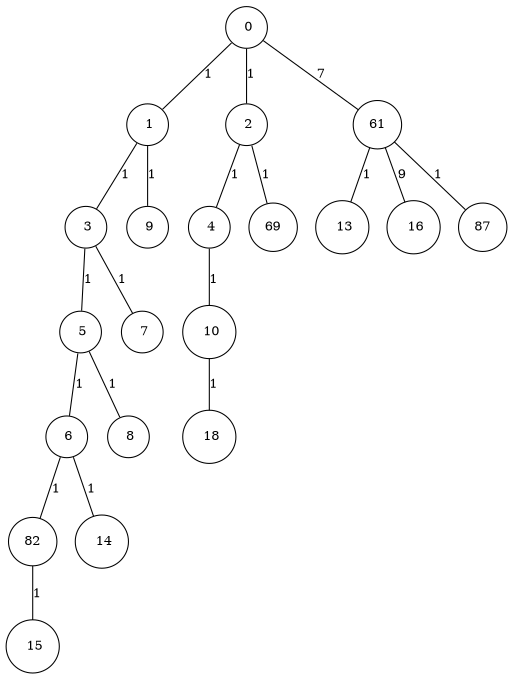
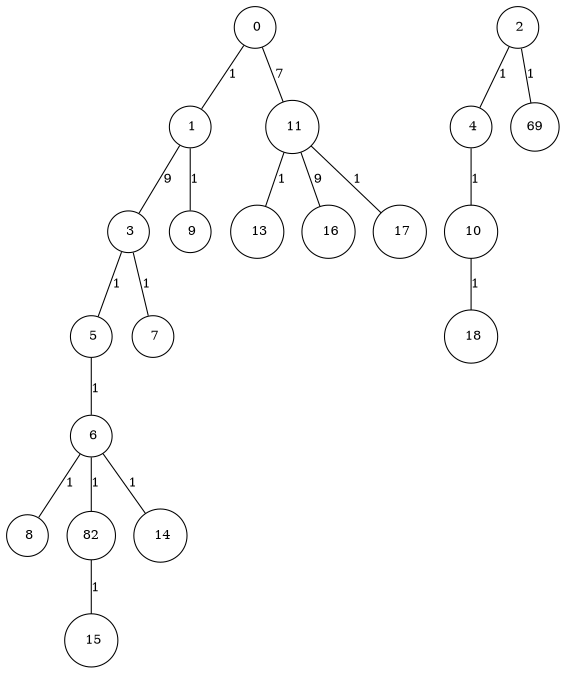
(247, 76) -> none
(377, 125) -> (292, 127)
(125, 175) -> (168, 179)
(483, 227) -> (400, 232)
(104, 384) -> (59, 486)
